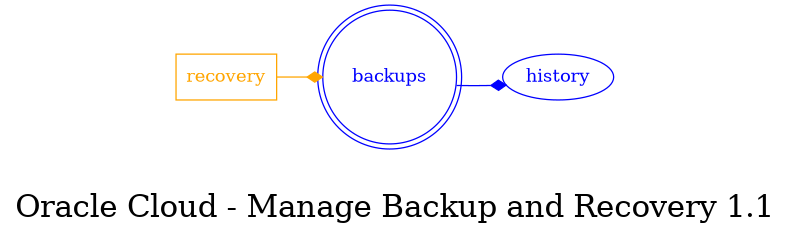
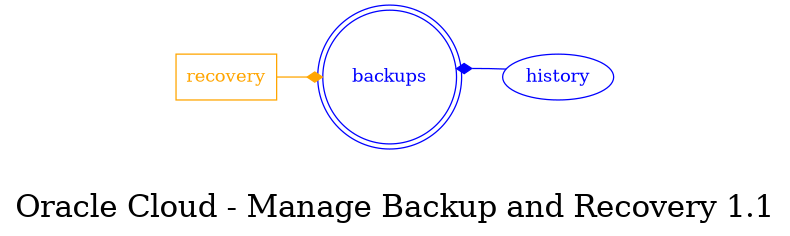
(474, 86) -> (489, 69)
